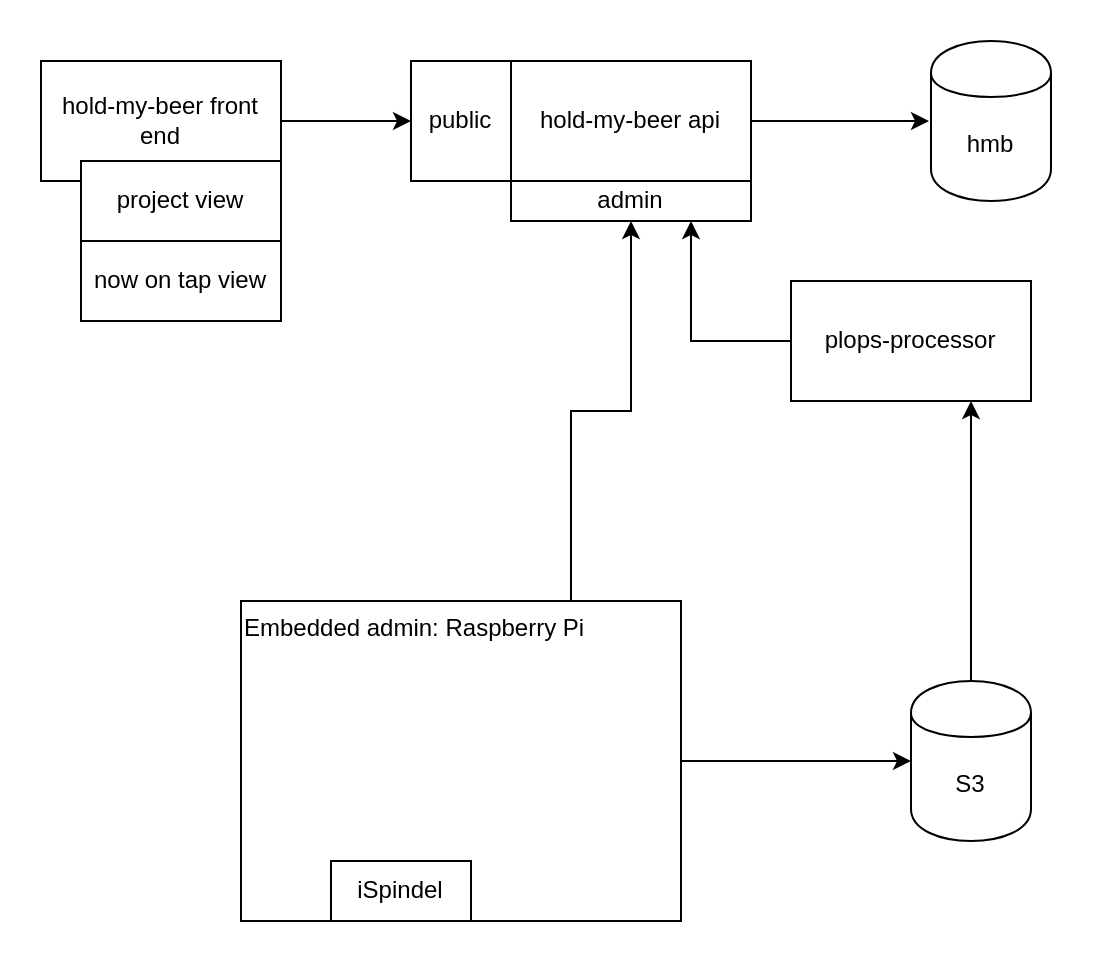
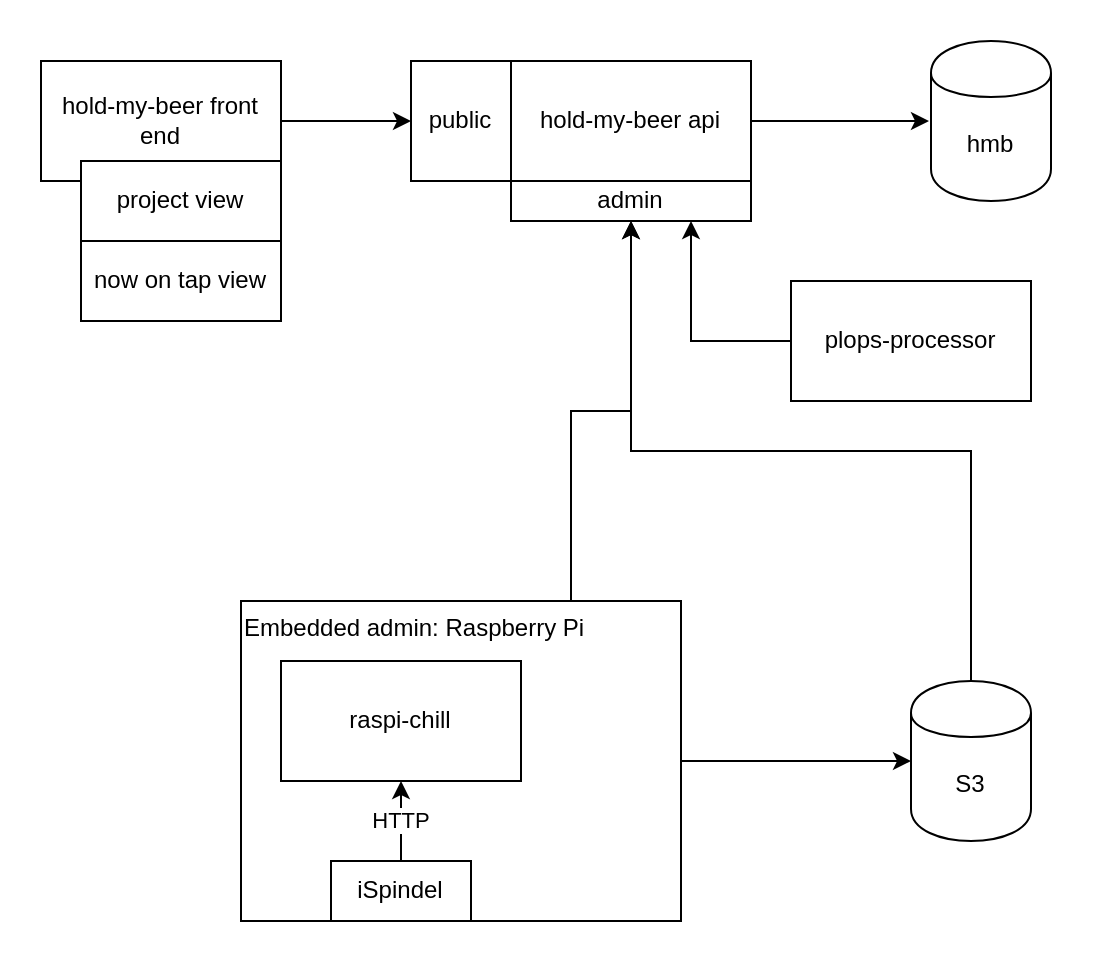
(971, 434) -> (784, 451)
none -> (401, 721)
none -> (401, 847)
